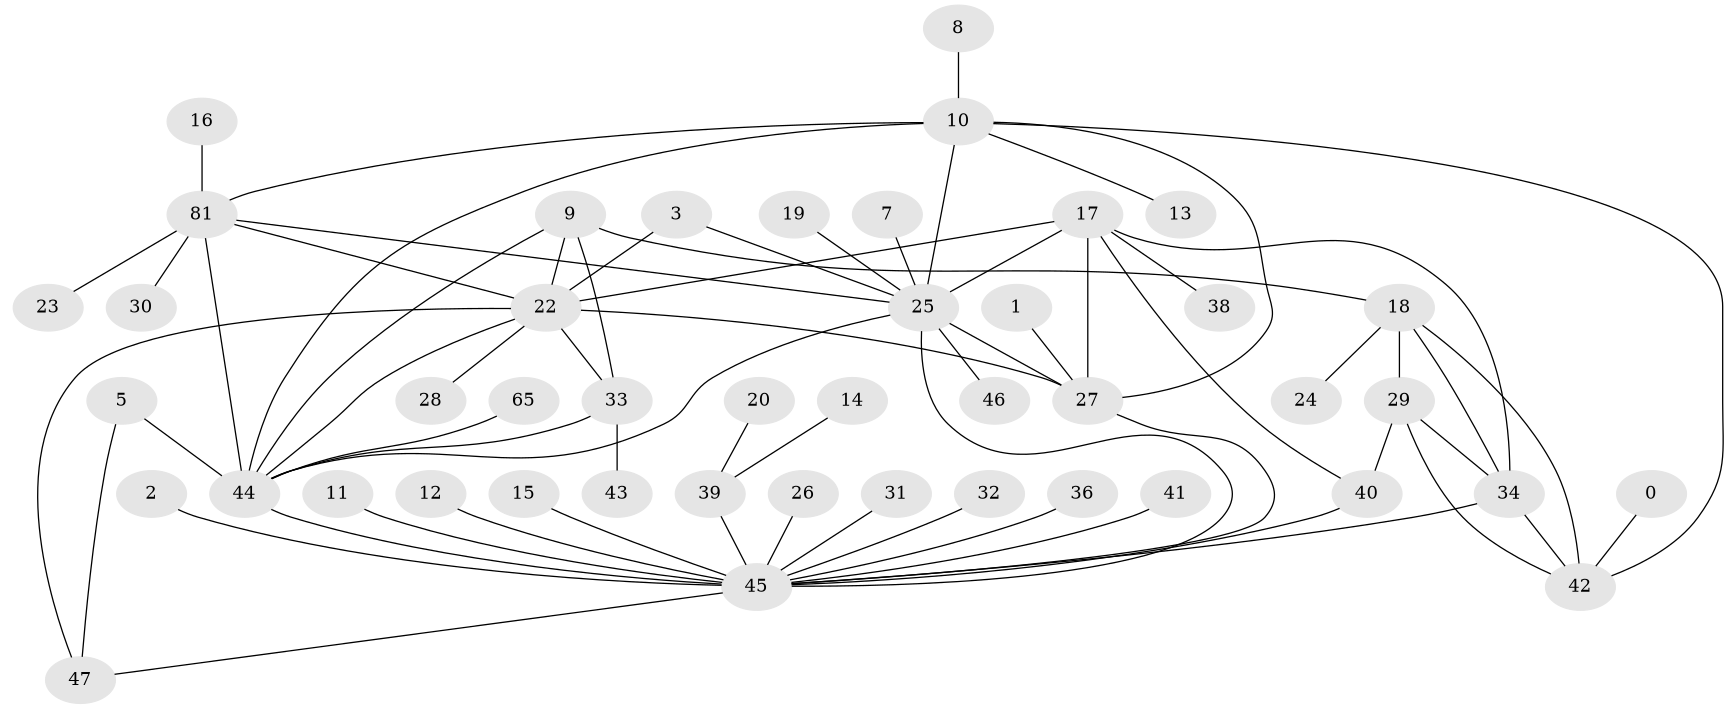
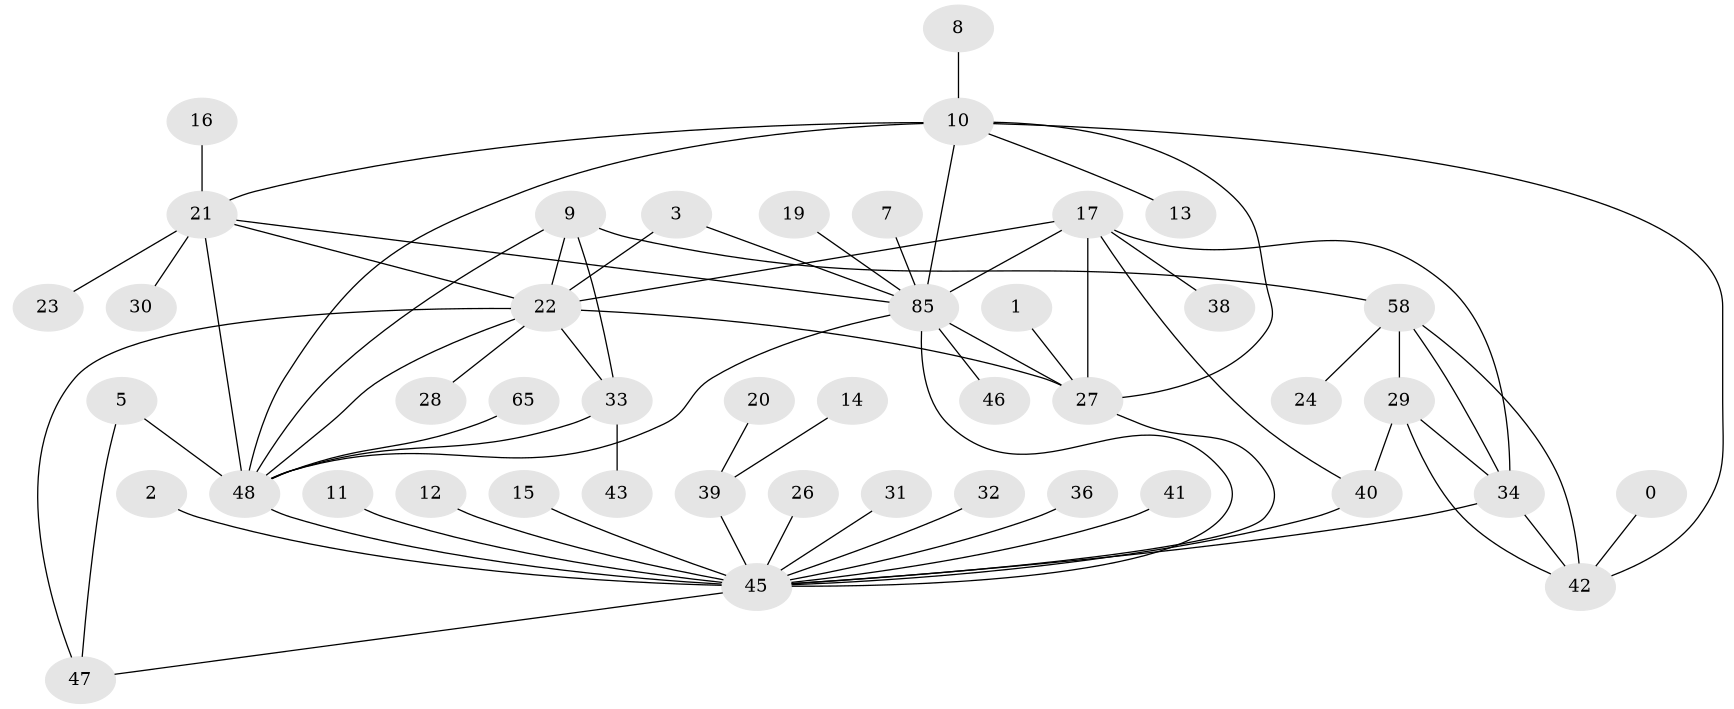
(202, 215) -> (202, 215)
(924, 308) -> (924, 308)
(1399, 308) -> (1399, 308)
(245, 494) -> (245, 494)
